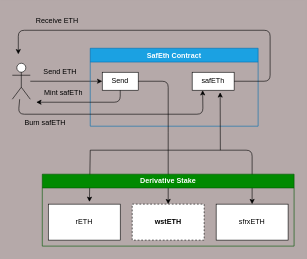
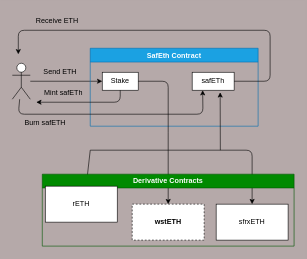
(120, 81) -> (120, 81)
(168, 182) -> (168, 182)
(84, 222) -> (81, 204)
